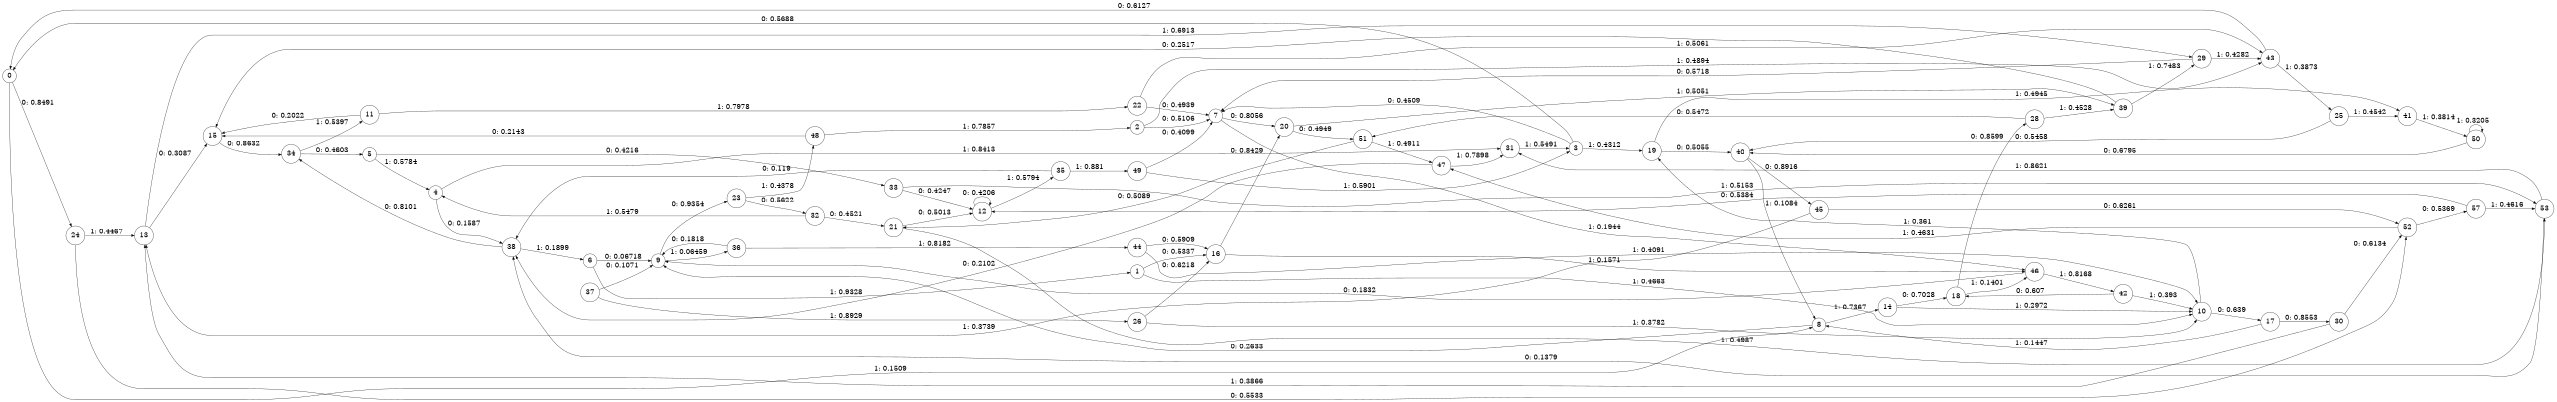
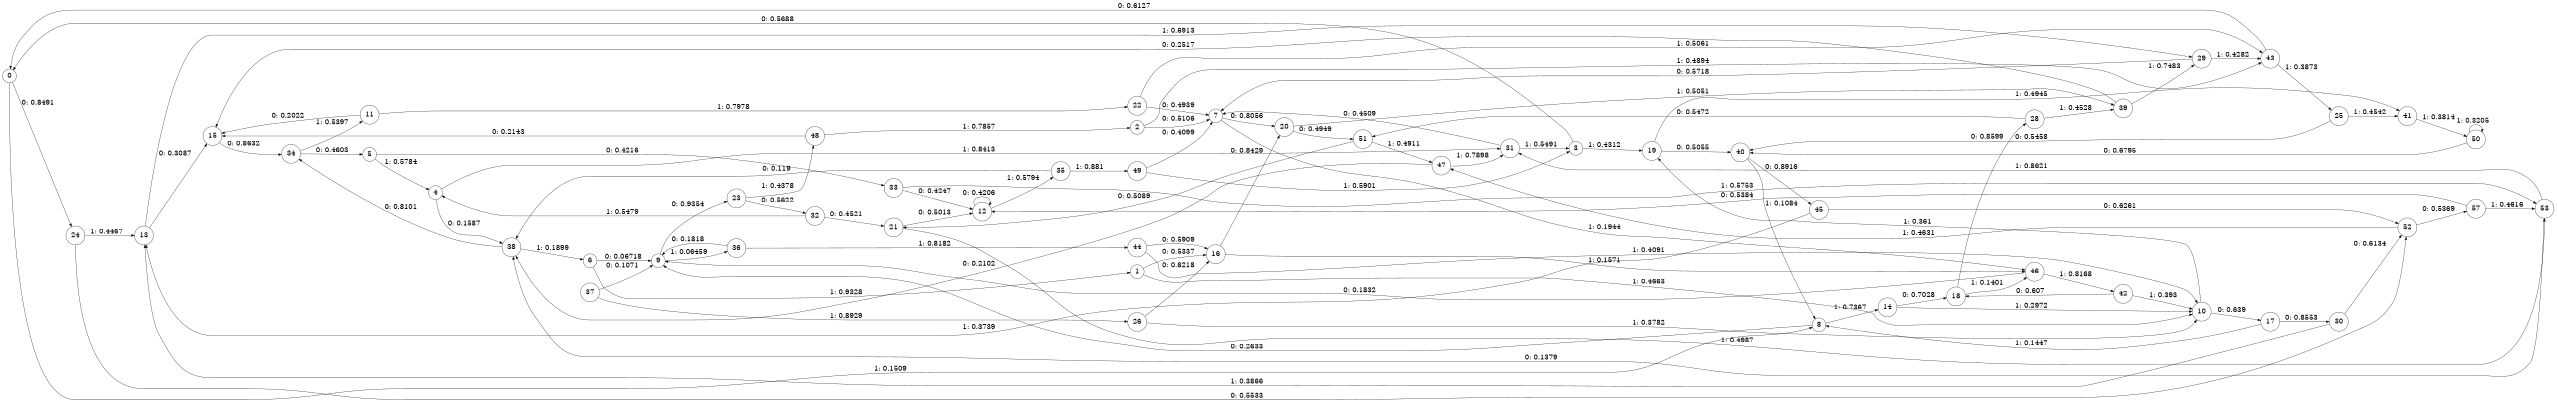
(1400, 105) -> (1357, 119)
(1740, 186) -> (1740, 186)
